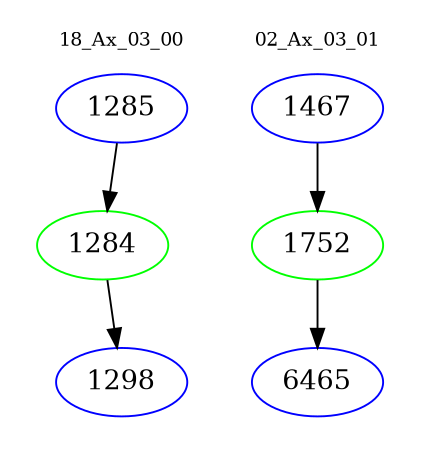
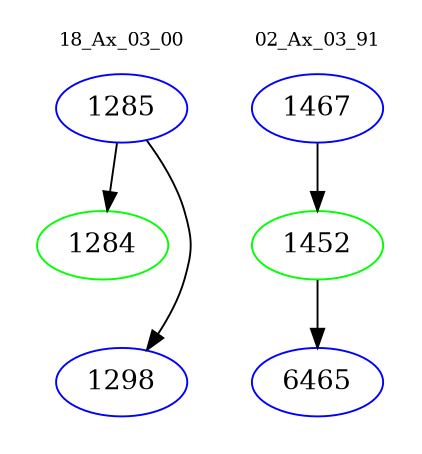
(318, 41) -> (318, 41)
(318, 245) -> (318, 245)
(111, 304) -> (190, 236)
